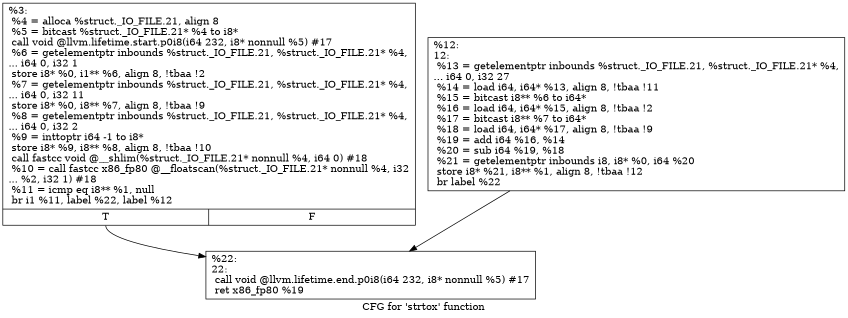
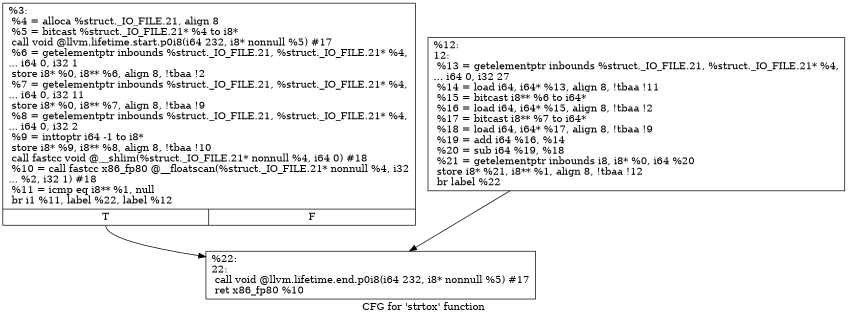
(107, 74) -> (107, 74)
(258, 291) -> (258, 291)
